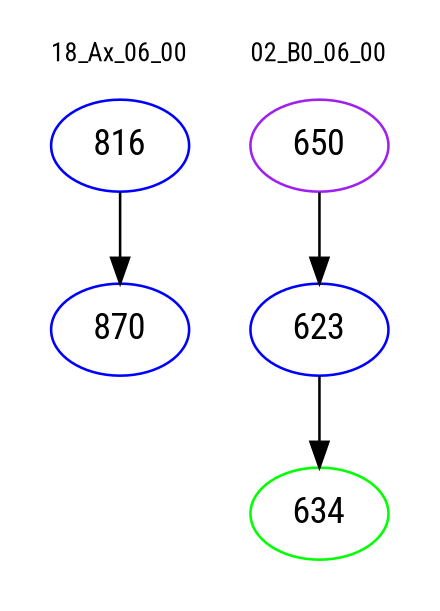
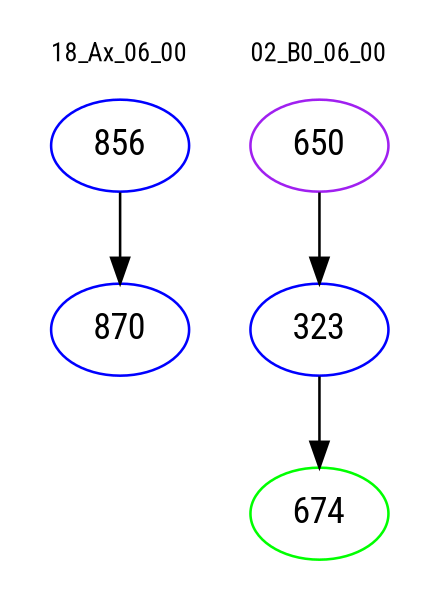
(120, 146) -> (120, 146)
(319, 330) -> (319, 330)
(319, 514) -> (319, 514)
